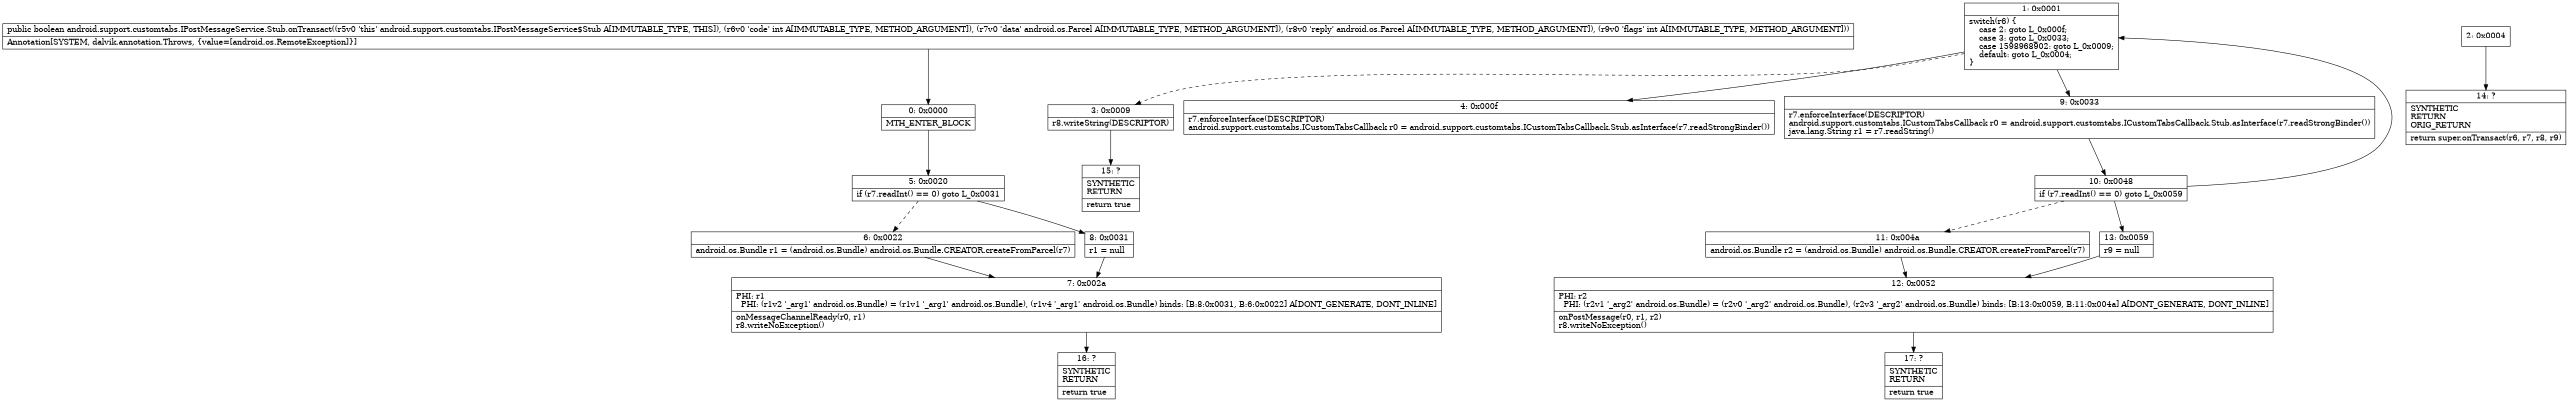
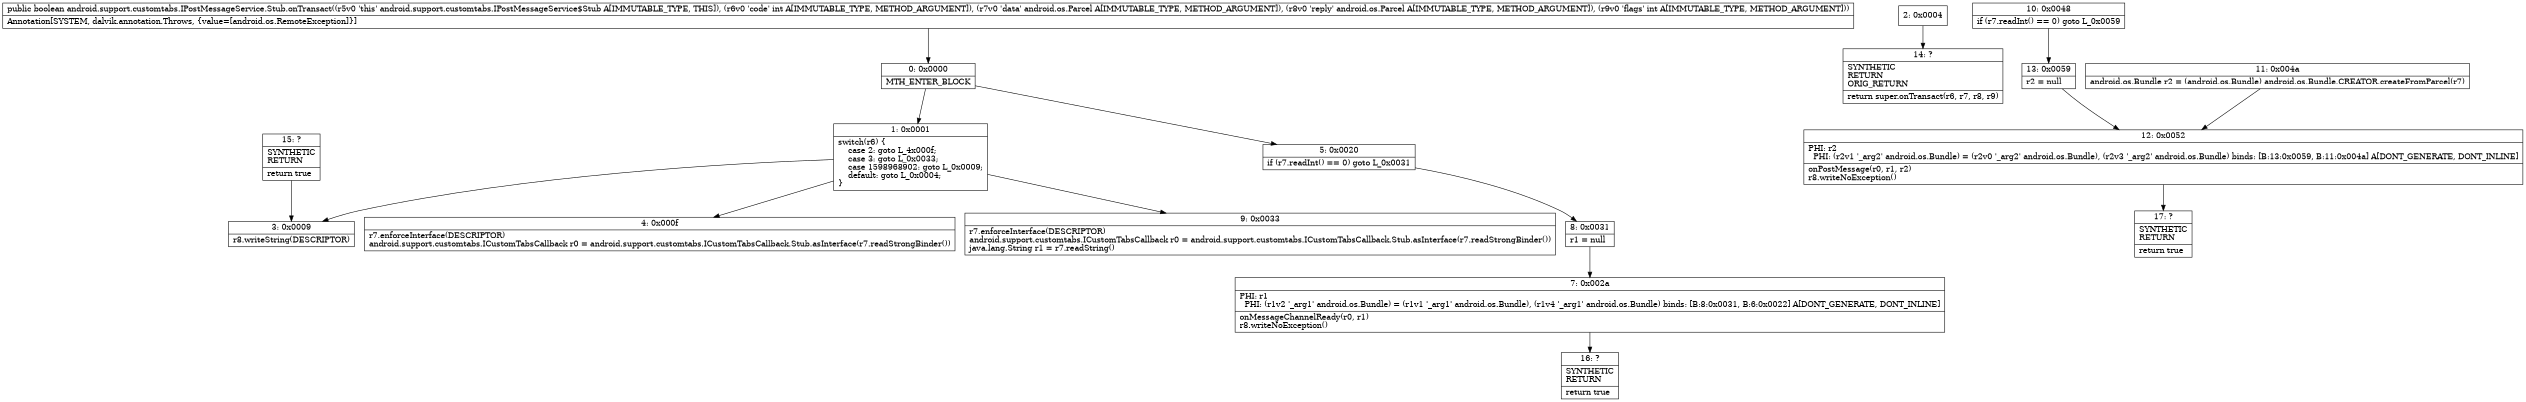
(2018, 30) -> (887, 151)
(1552, 75) -> (579, 177)
(2379, 89) -> (922, 104)
(1111, 145) -> (291, 198)
(2096, 154) -> none
(2007, 216) -> none
(883, 245) -> none
(2122, 251) -> (2044, 82)
